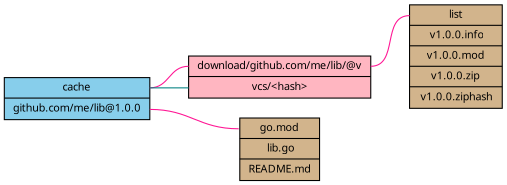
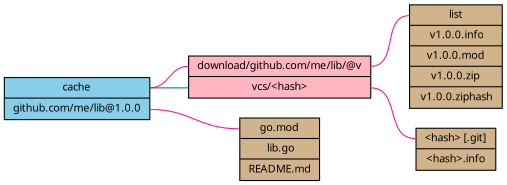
none -> (456, 149)
